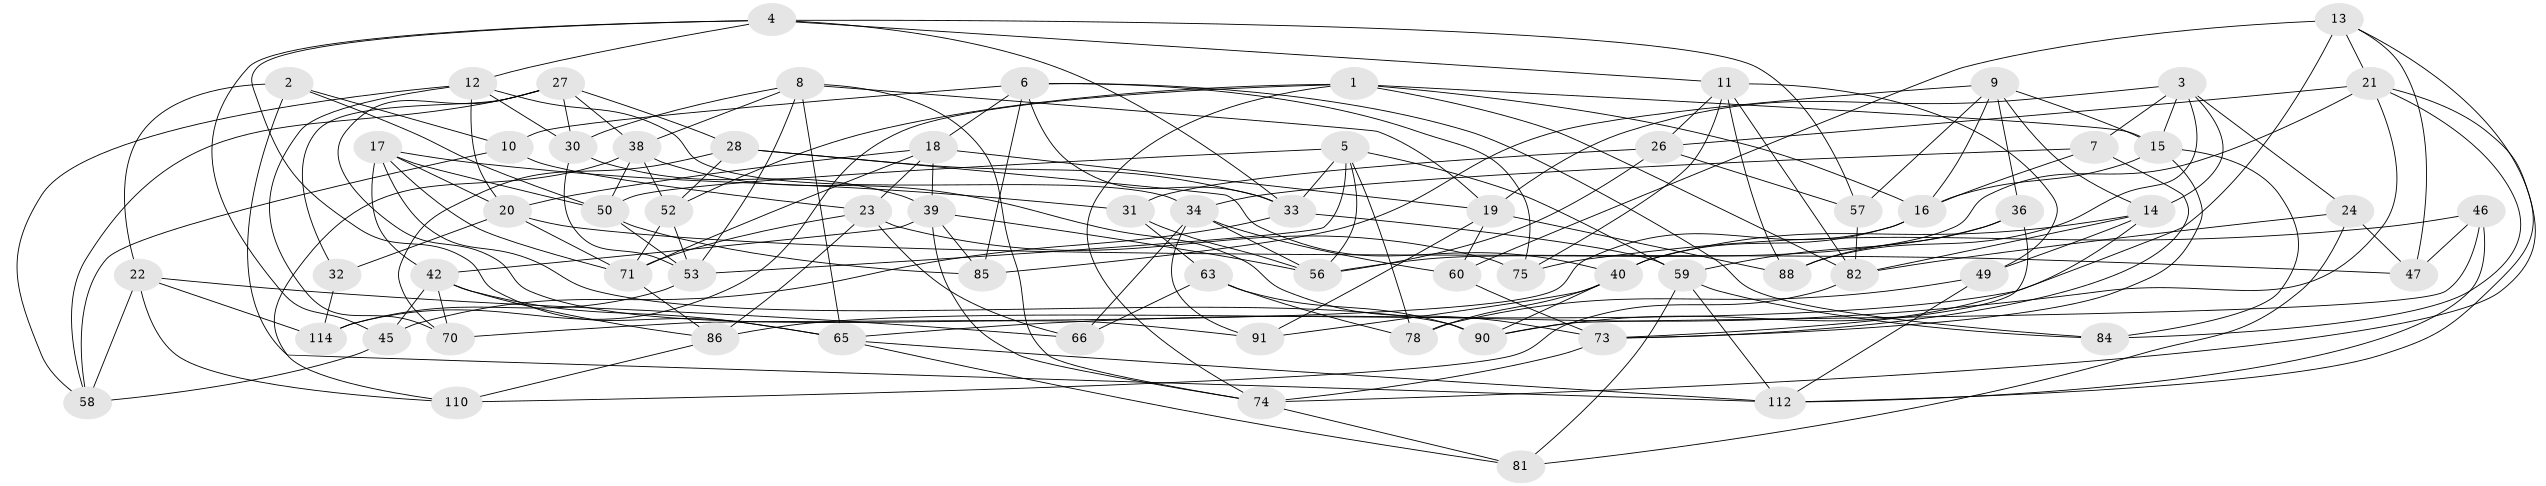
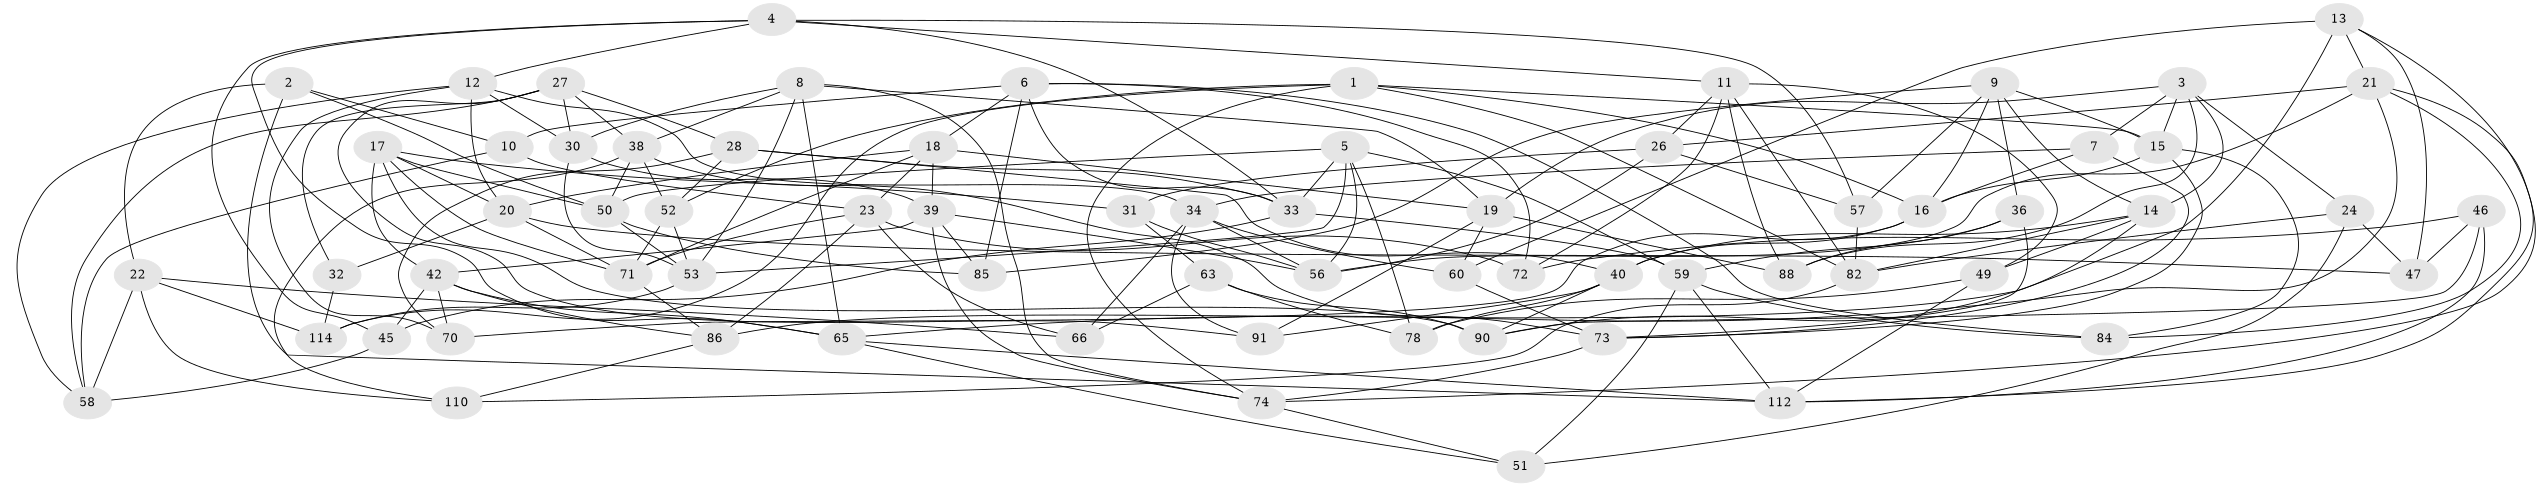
(1521, 275) -> (1521, 275)
(1521, 467) -> (1521, 467)
